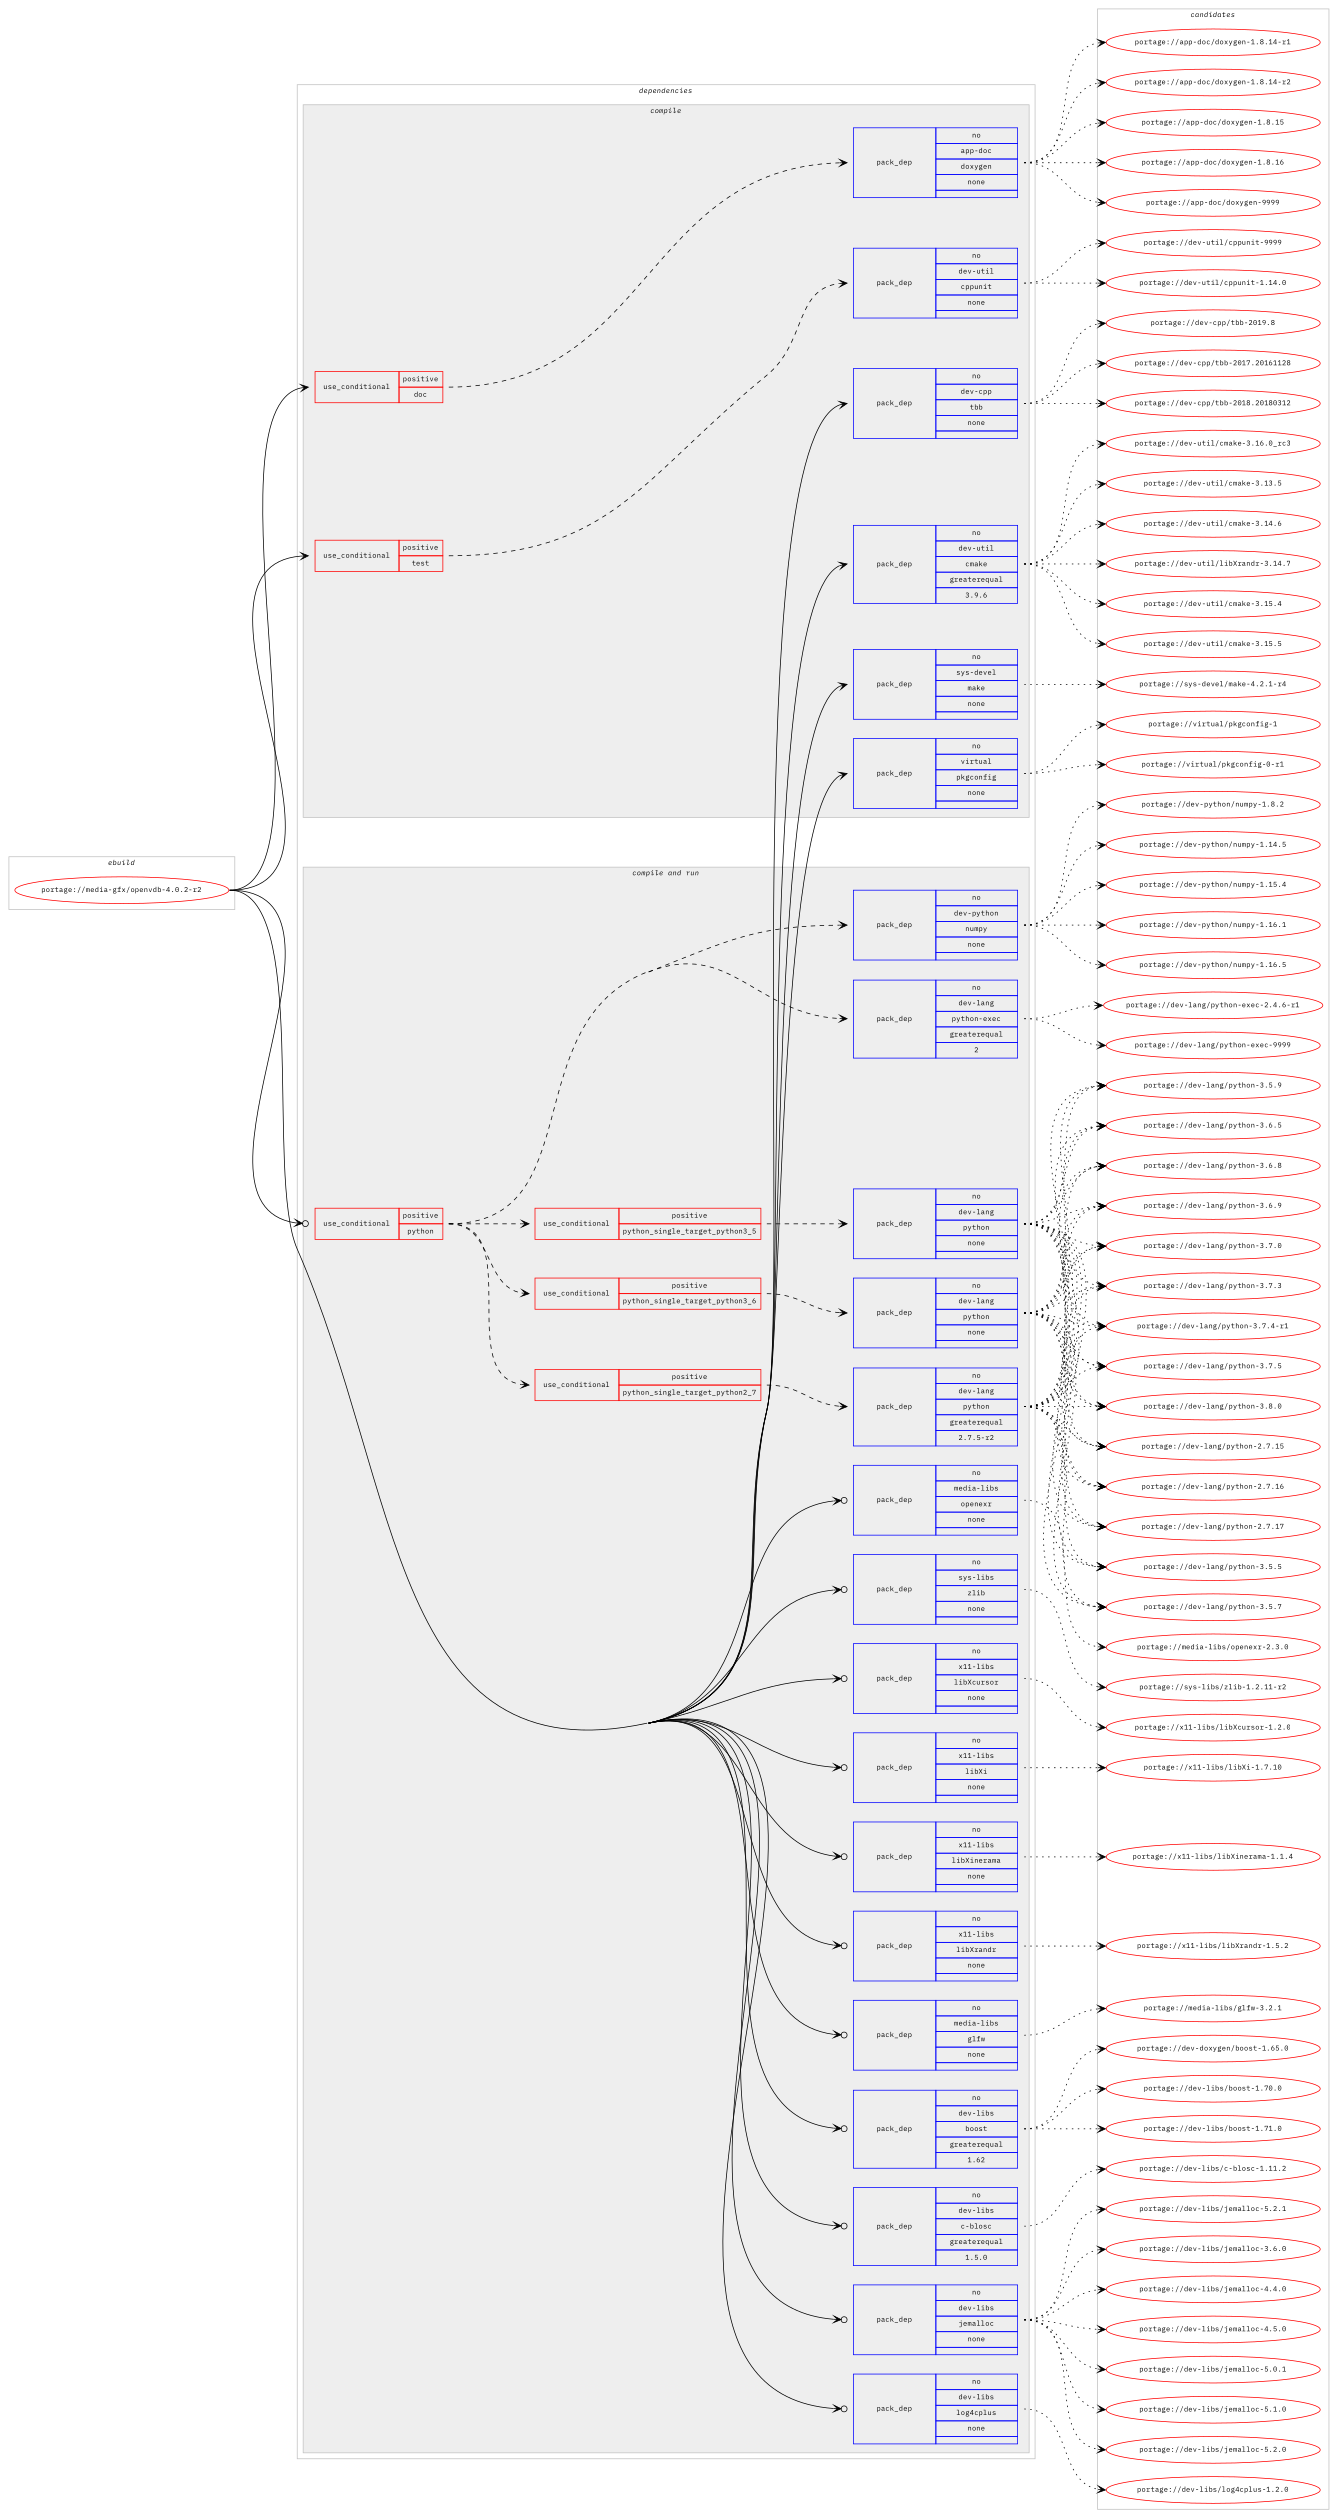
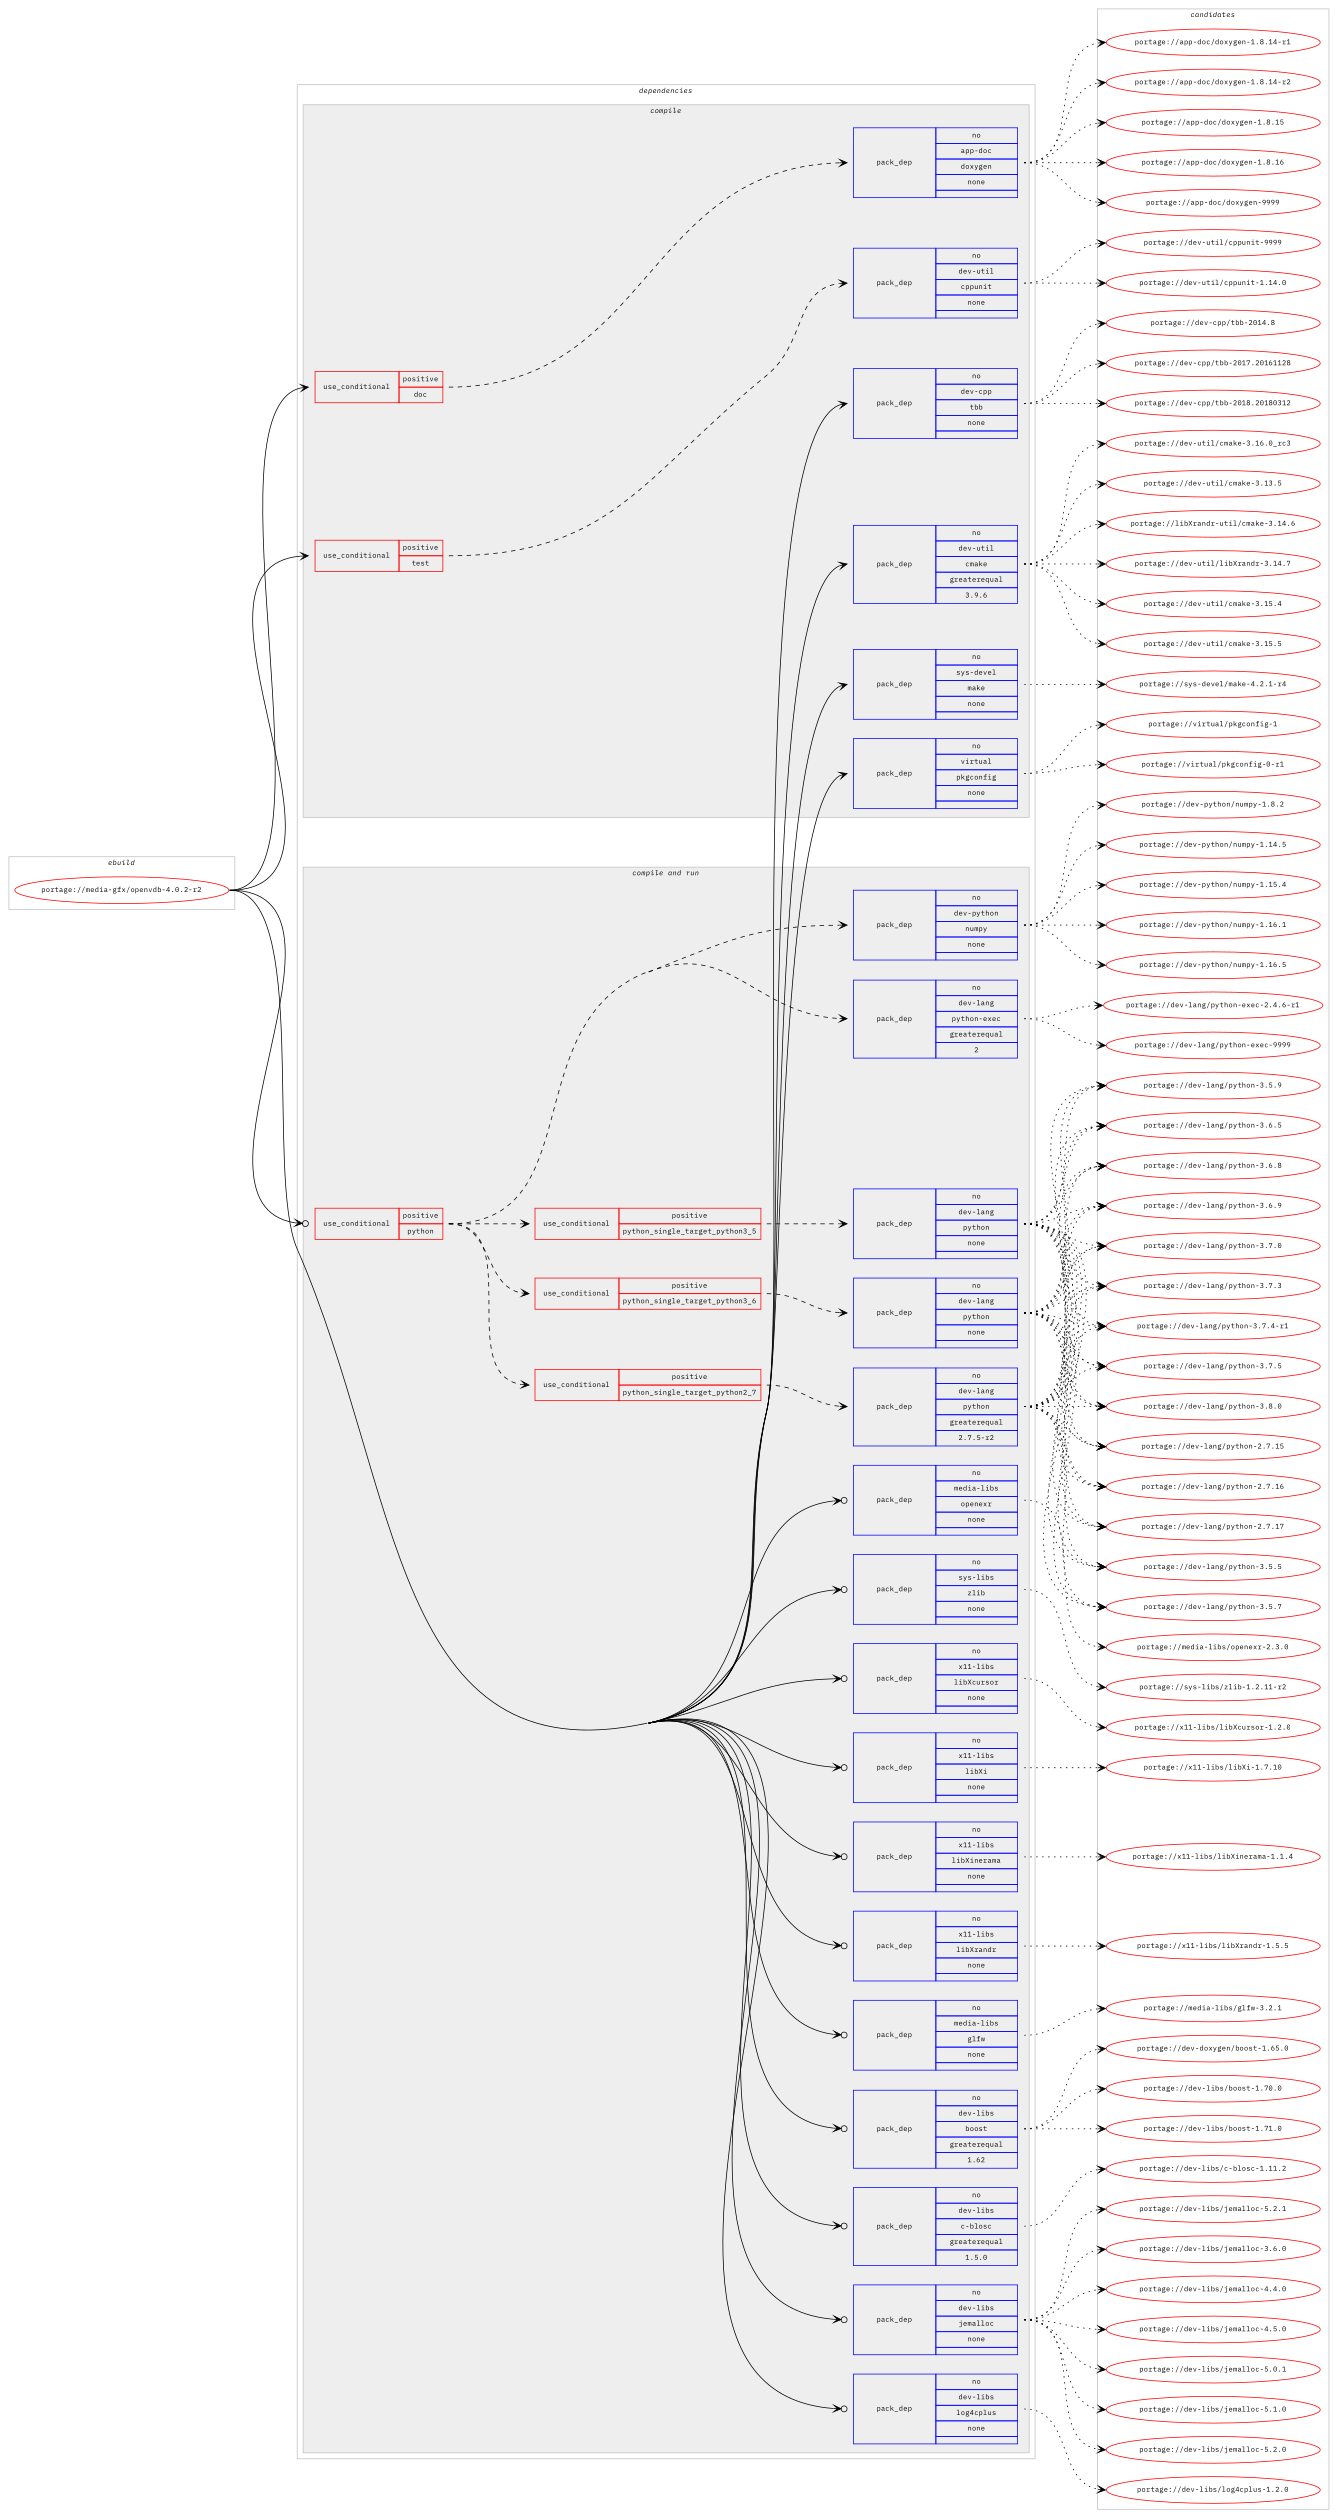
(1213, 323) -> (1213, 323)
(1213, 524) -> (1213, 524)
(1213, 1946) -> (1213, 1946)
